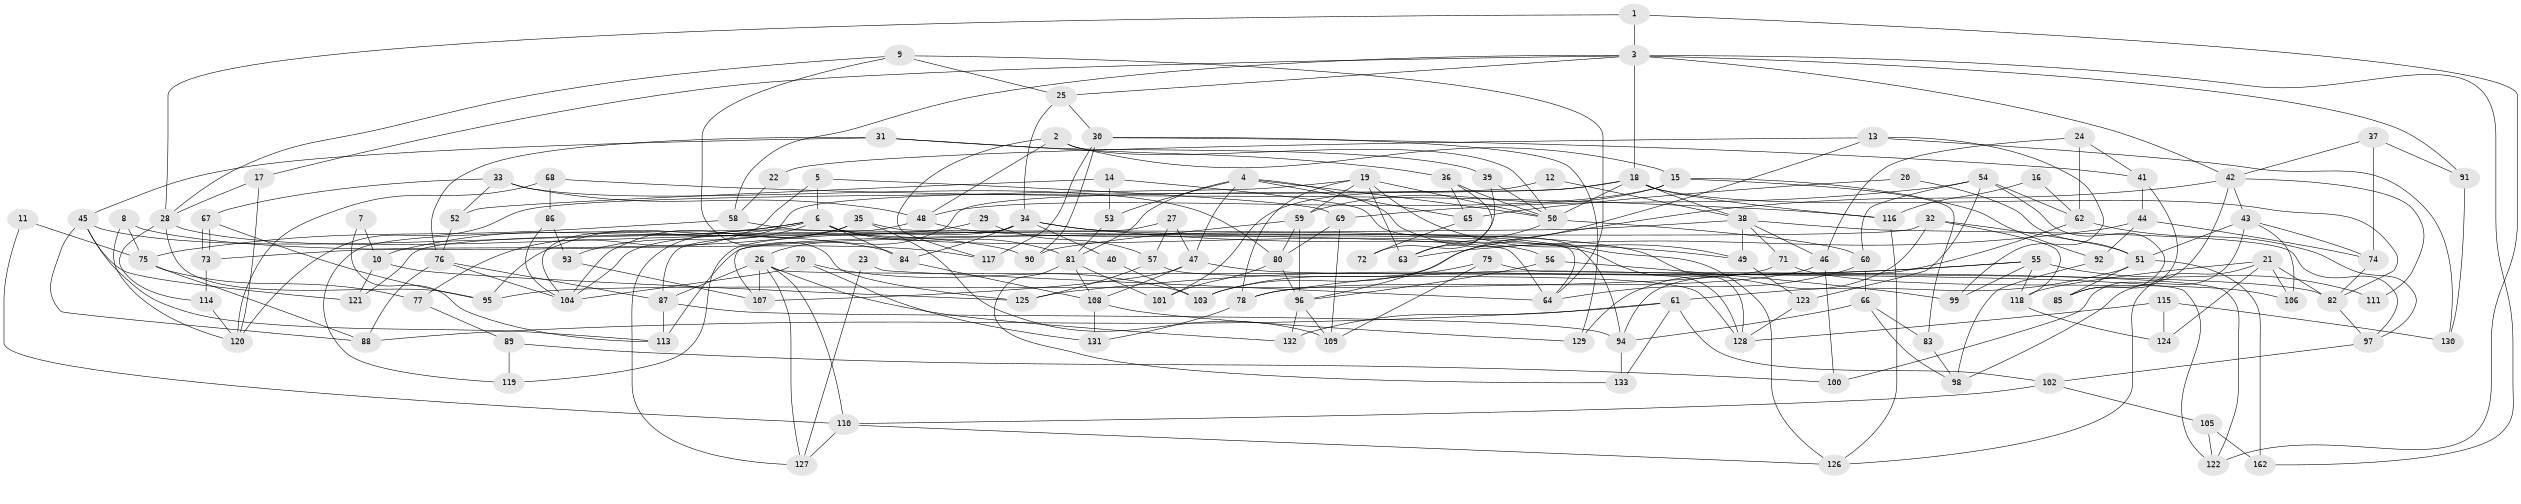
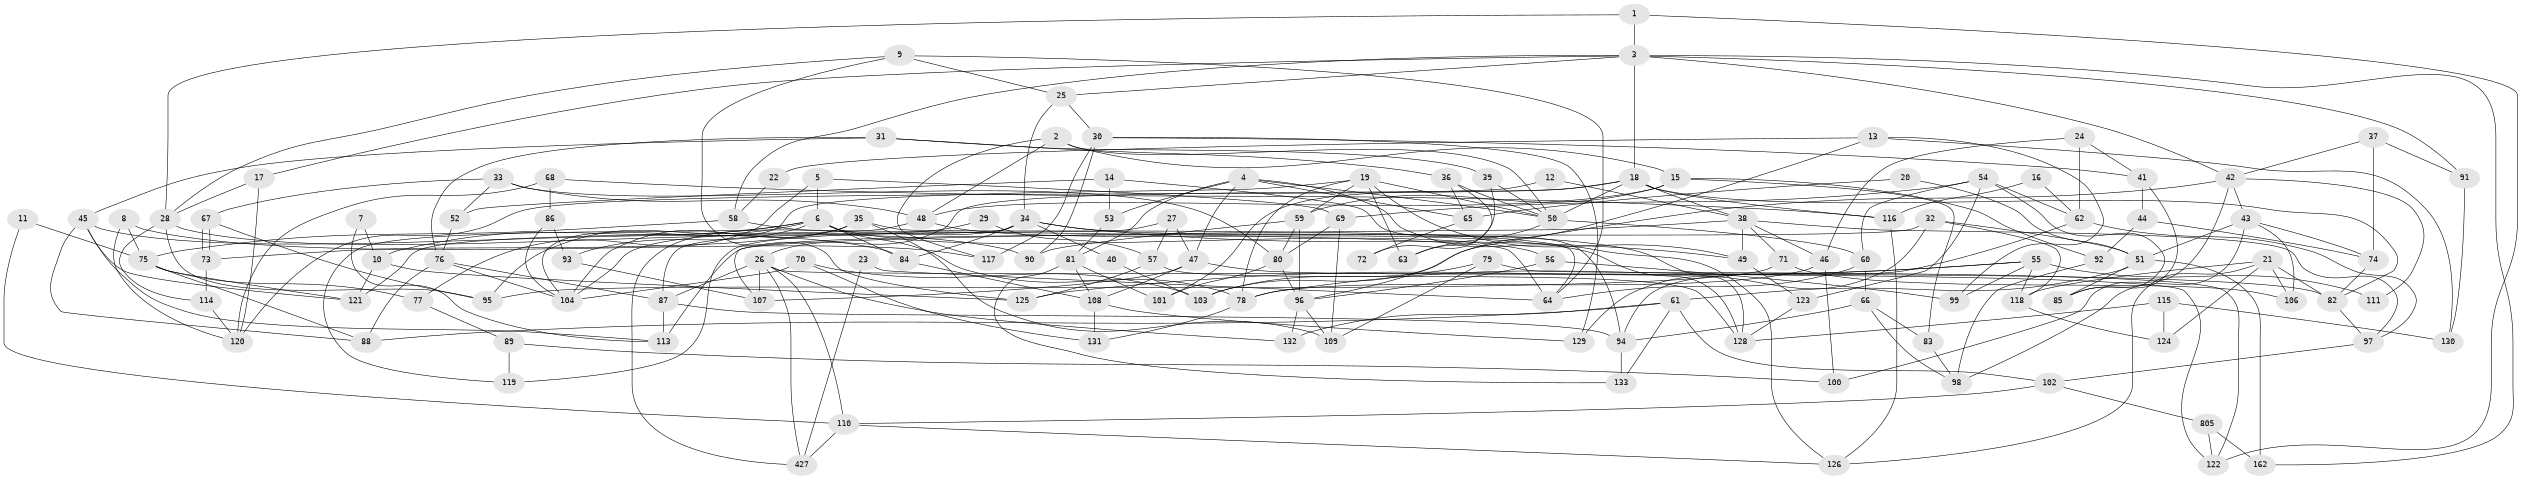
(944, 240) -> (1036, 282)
(1773, 243) -> none
none -> (248, 284)
(2207, 424) -> (2207, 424)
(802, 465) -> (802, 465)
